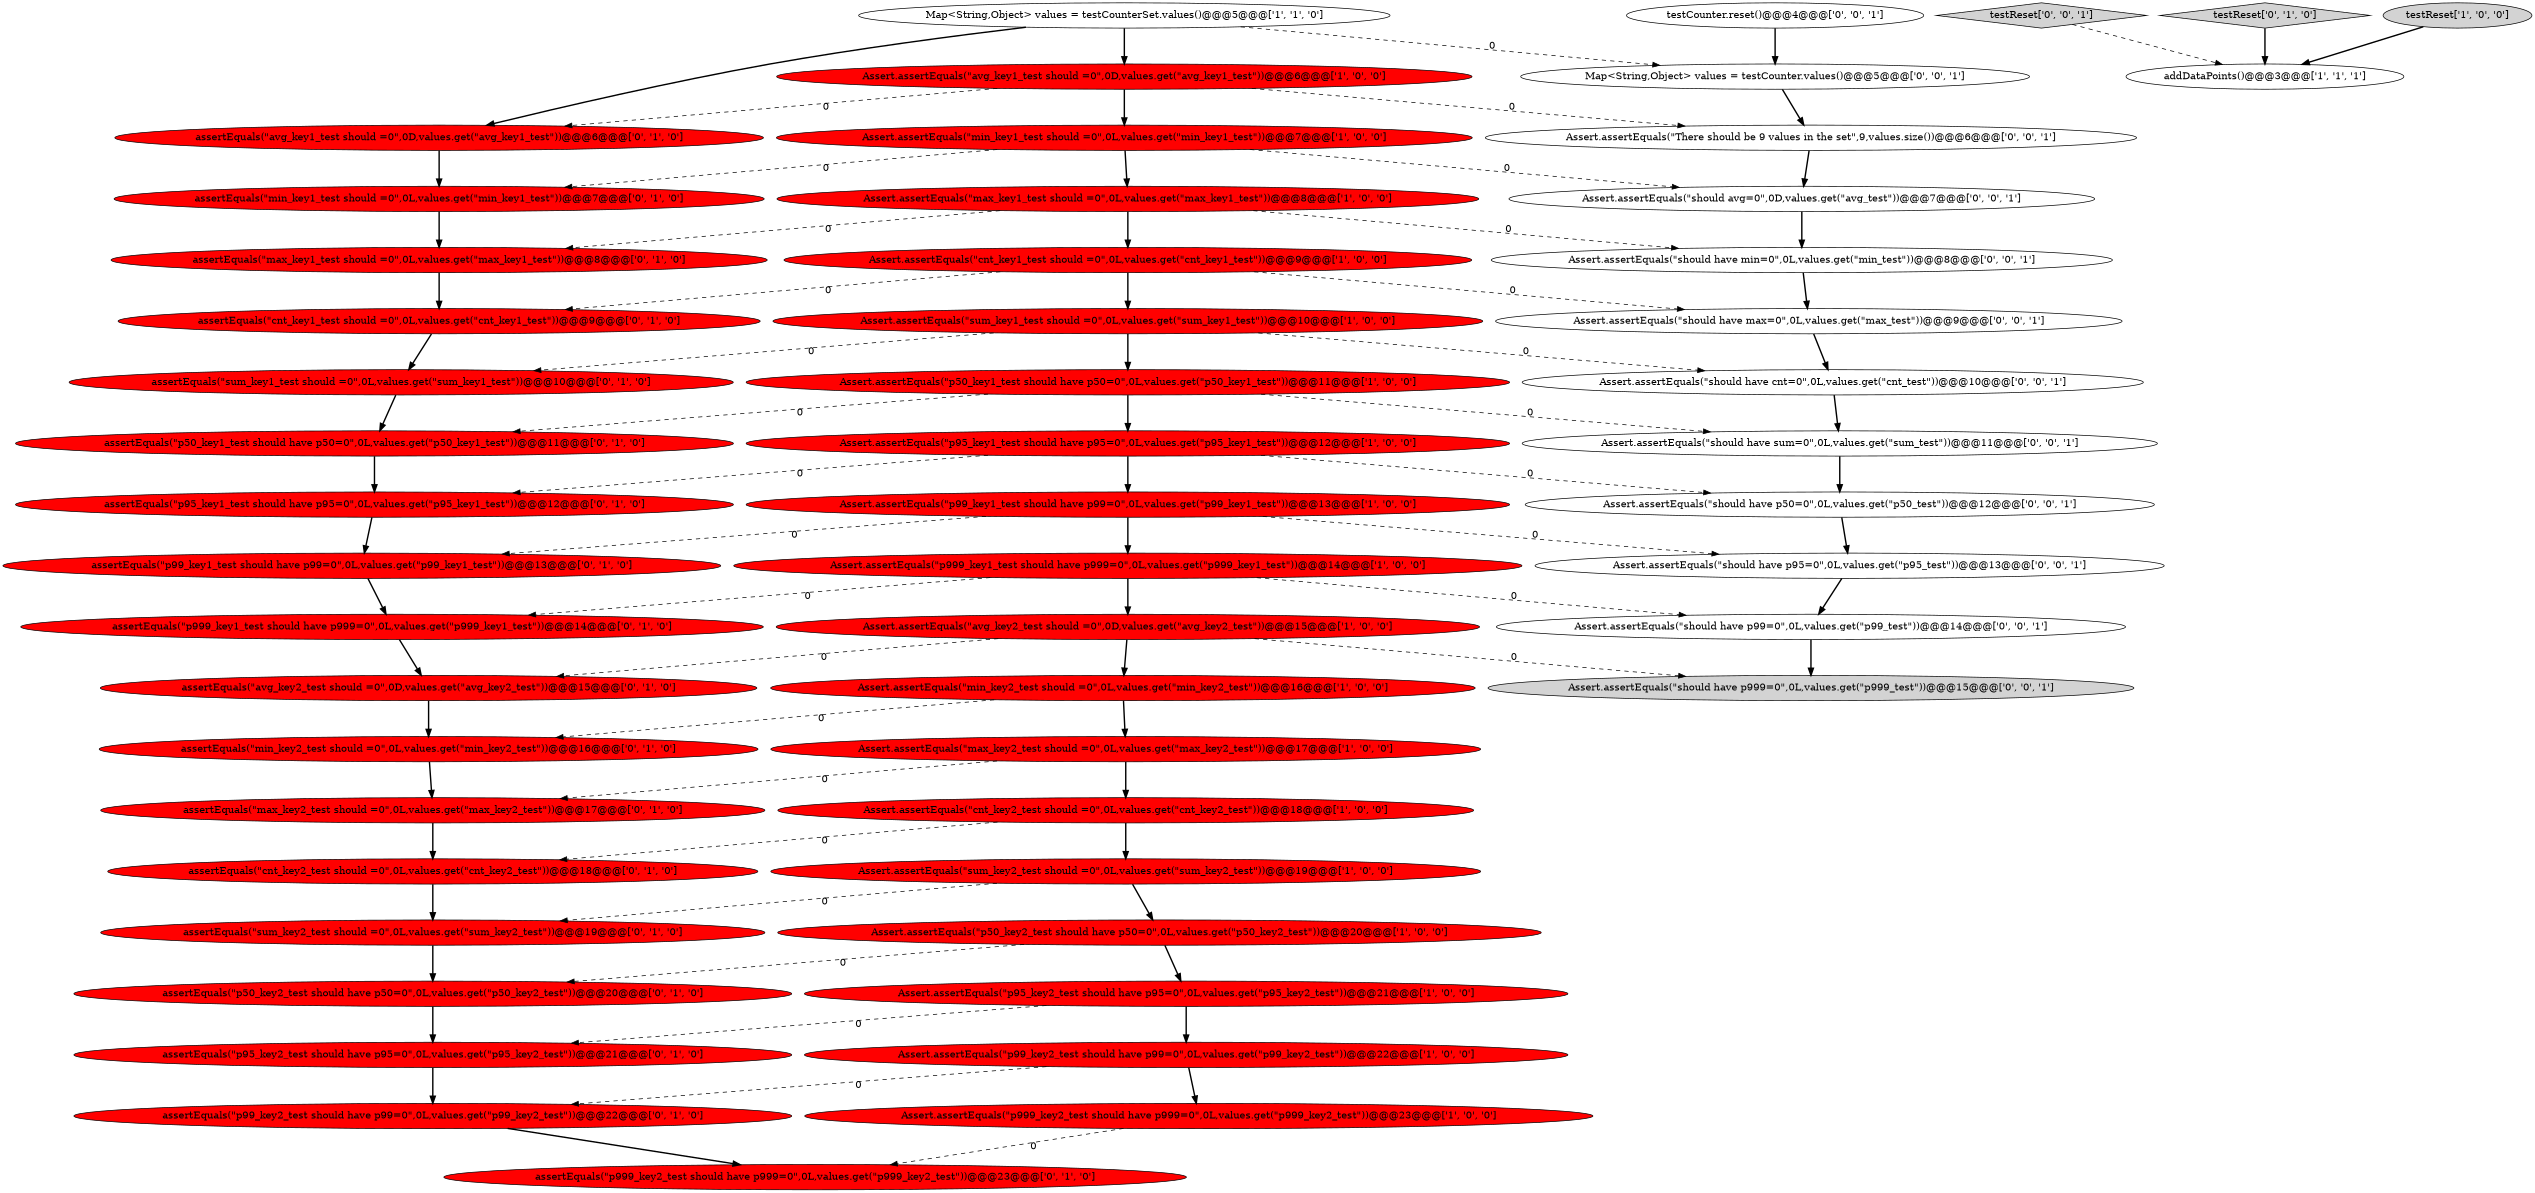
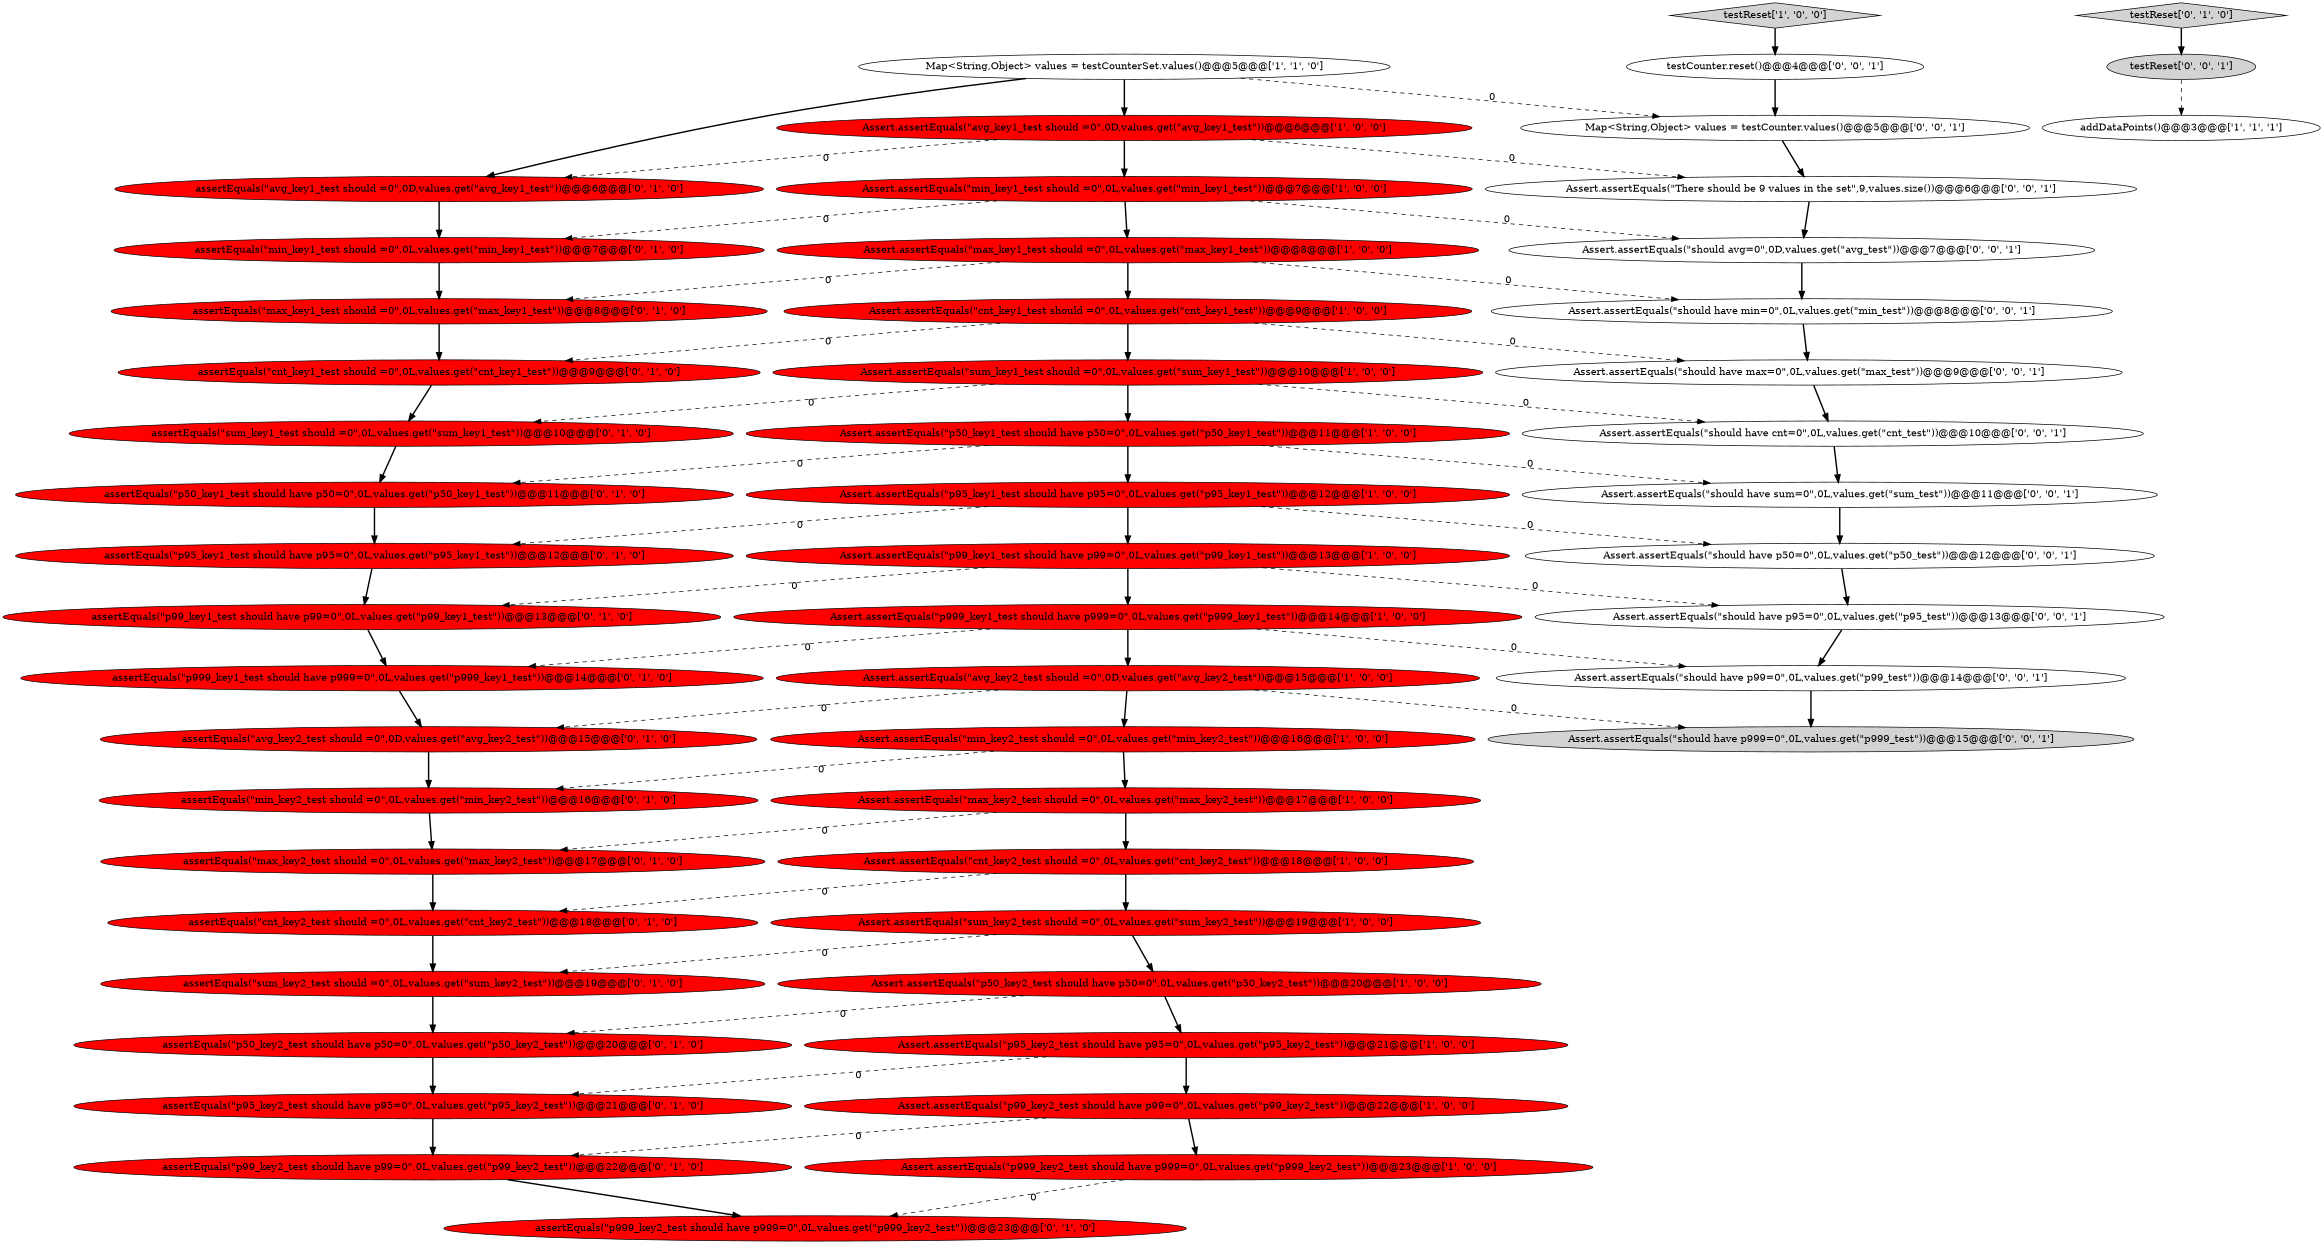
(2041, 15) -> (2181, 67)
(2458, 15) -> (1775, 15)
(2265, 43) -> (2181, 38)
(2366, 45) -> (1775, 38)
